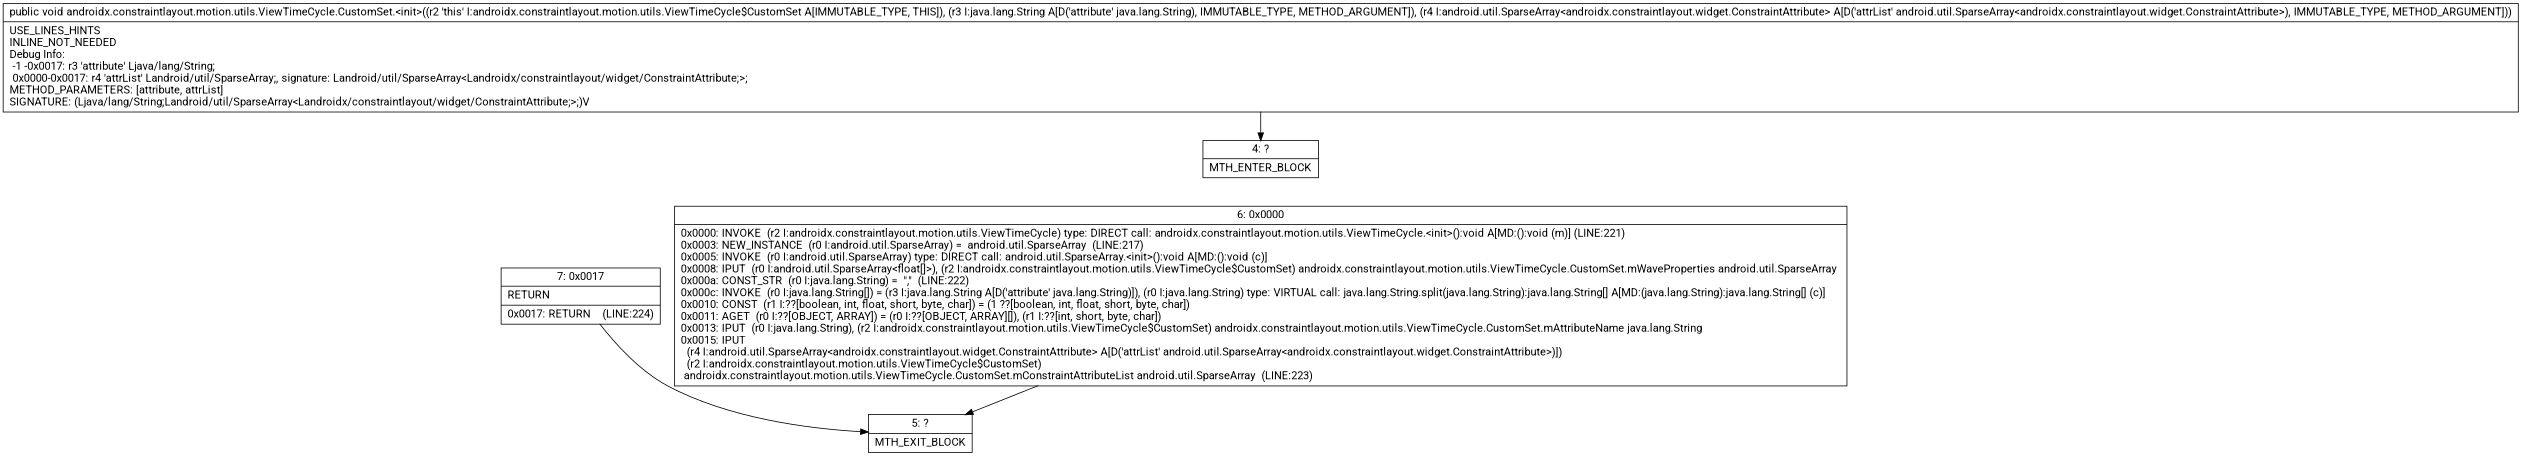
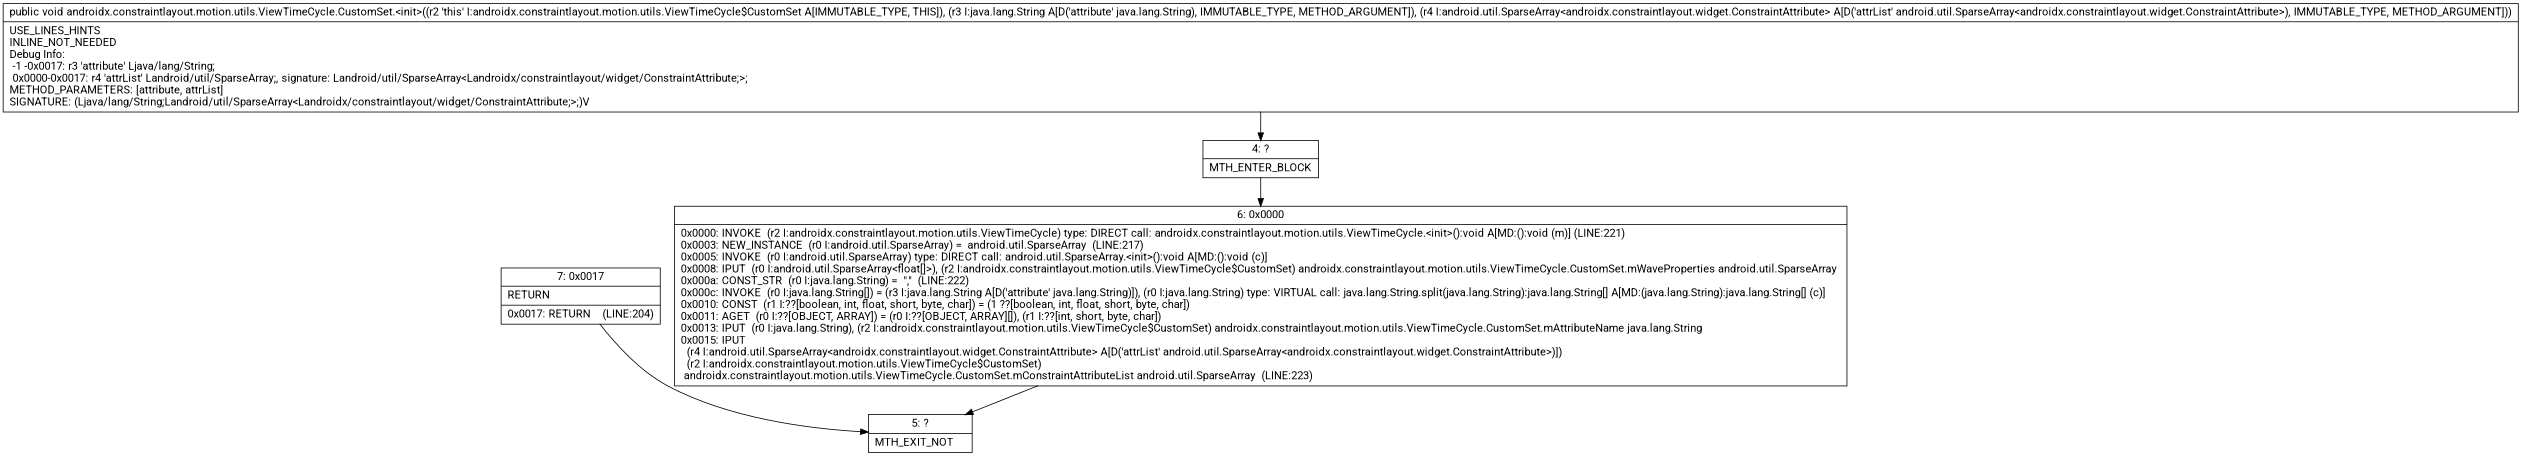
none -> (1261, 188)
(581, 314) -> (581, 314)
(920, 443) -> (914, 443)
